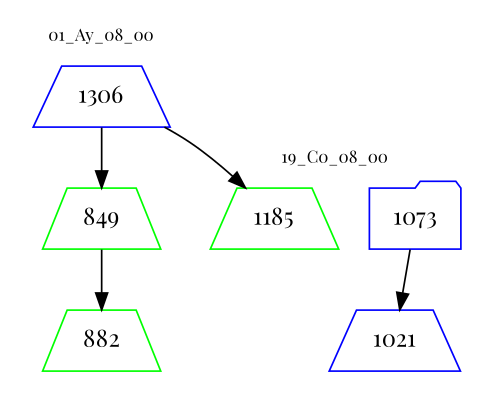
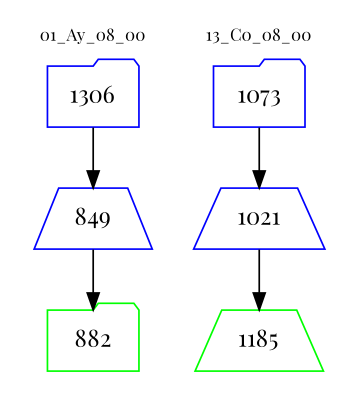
(102, 97) -> (93, 97)
(207, 155) -> (259, 271)
(336, 158) -> (259, 36)
(102, 219) -> (93, 219)
(102, 341) -> (93, 341)
